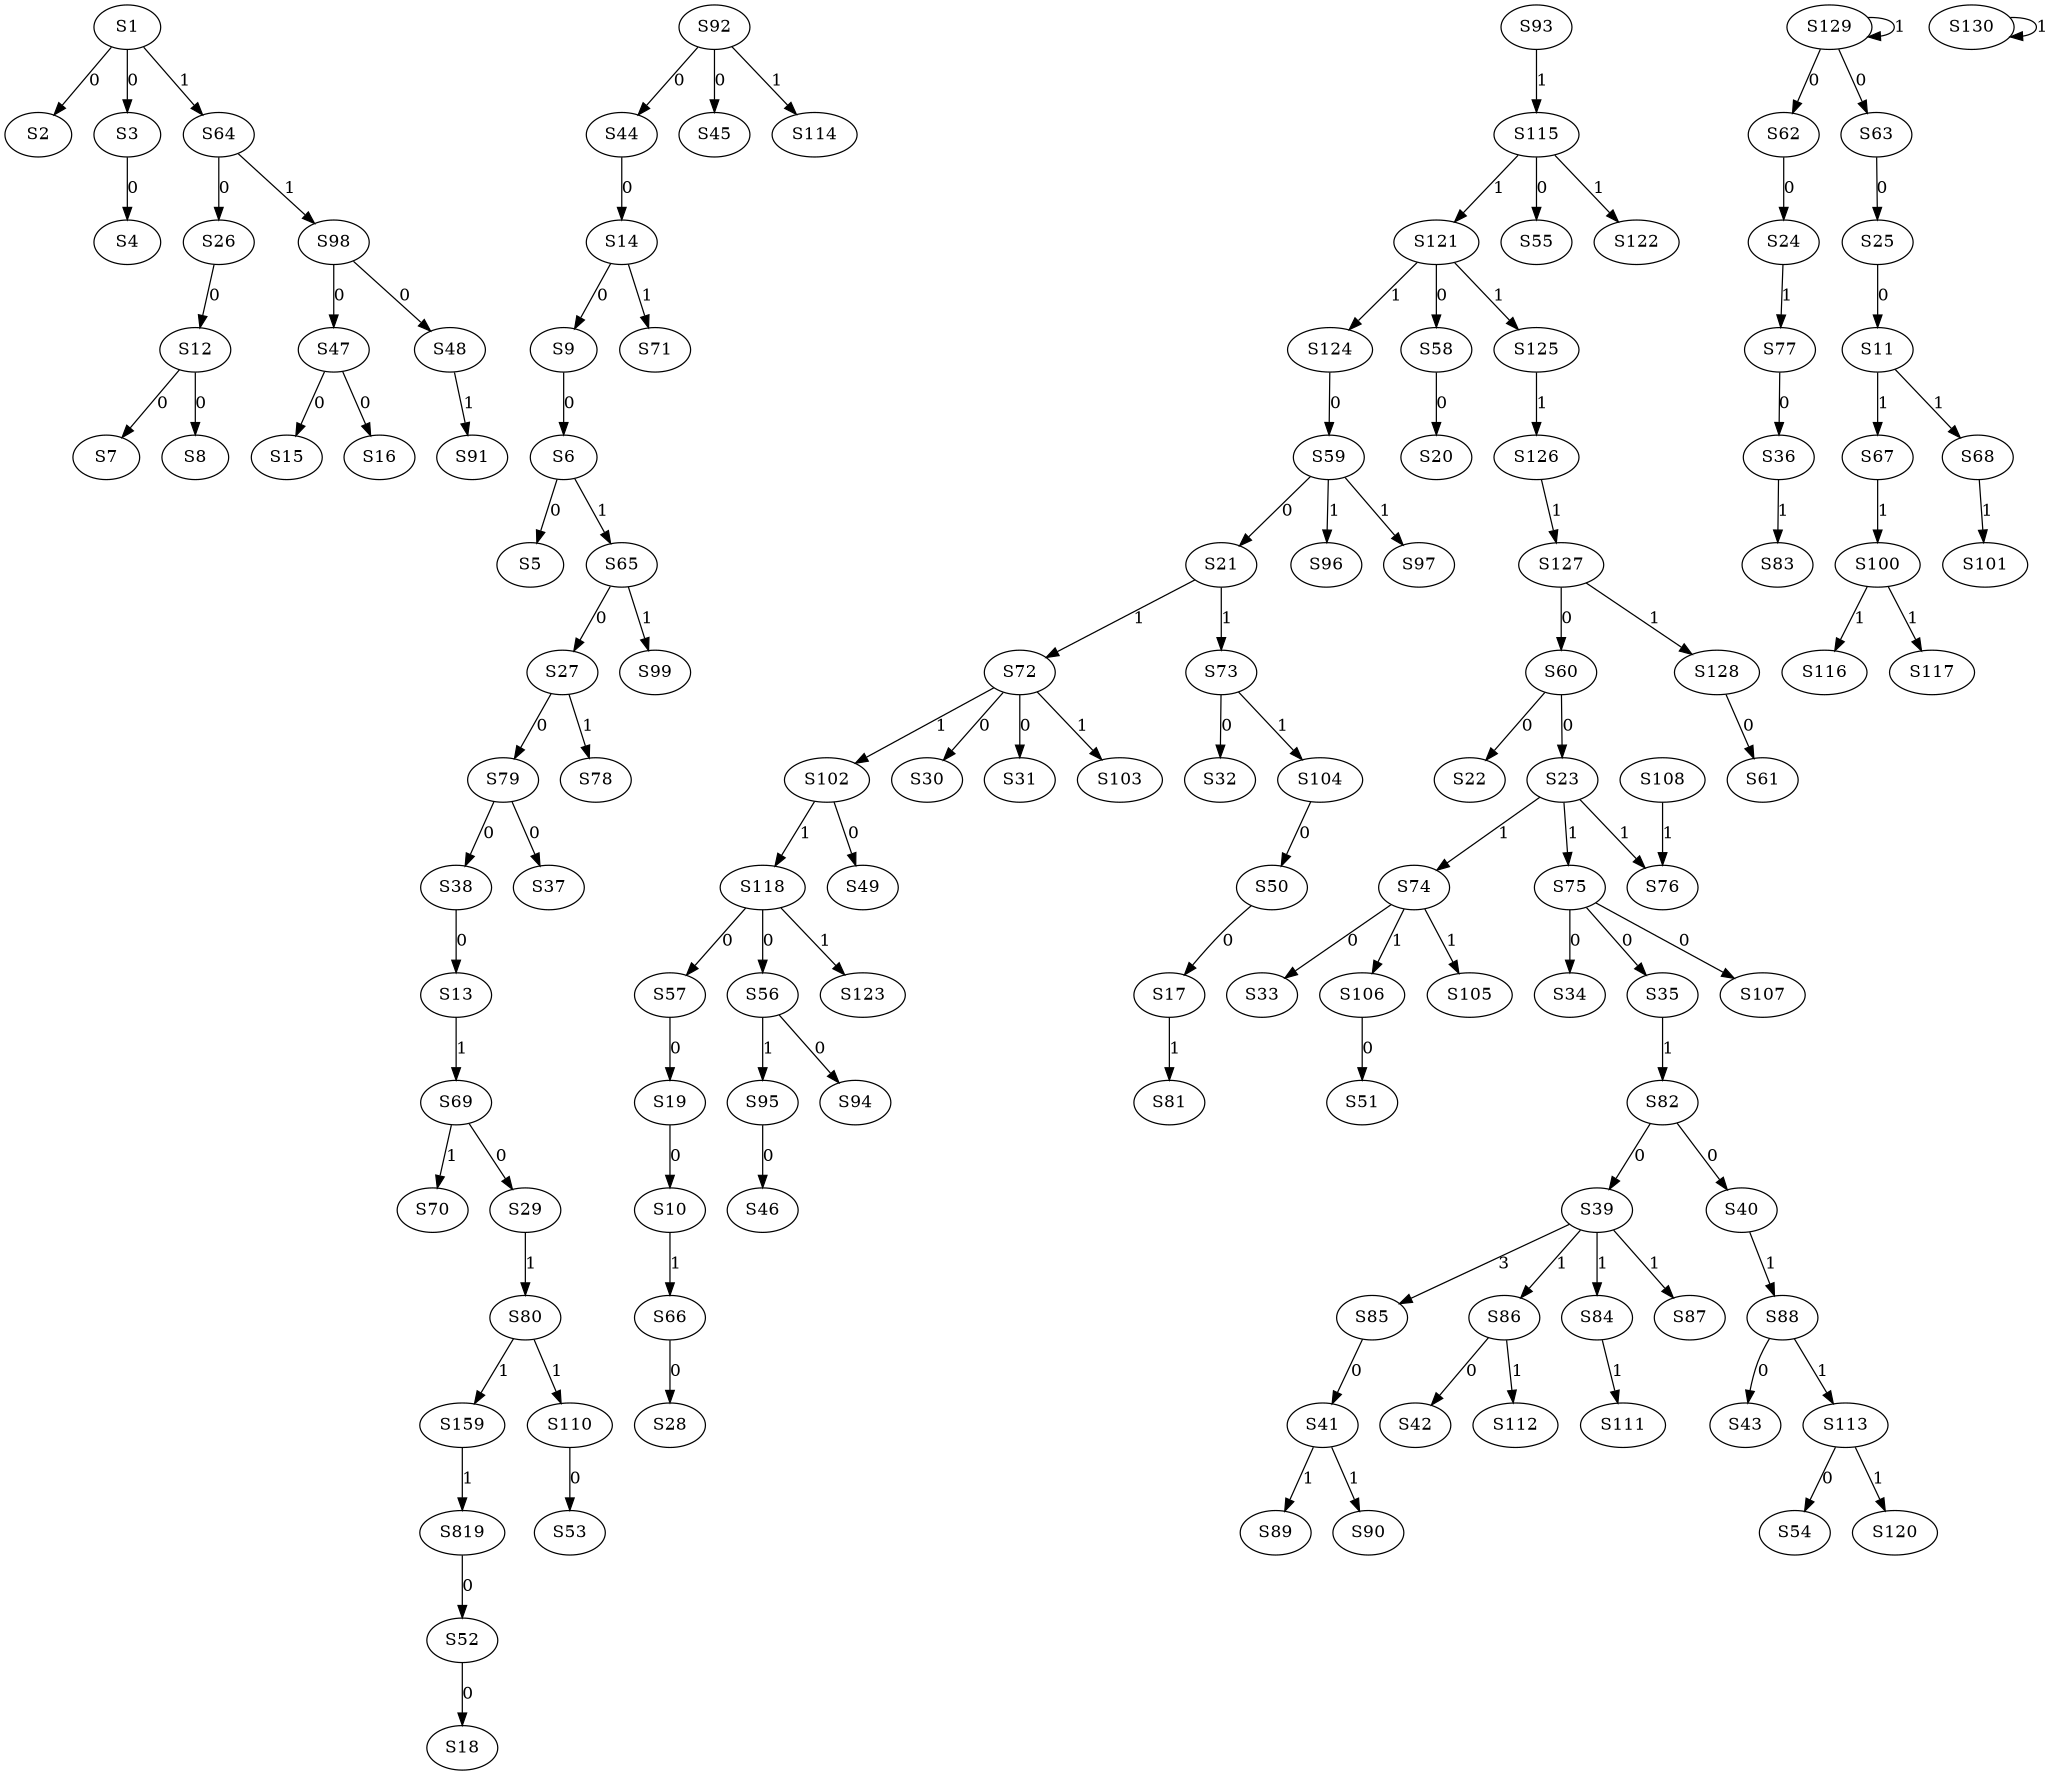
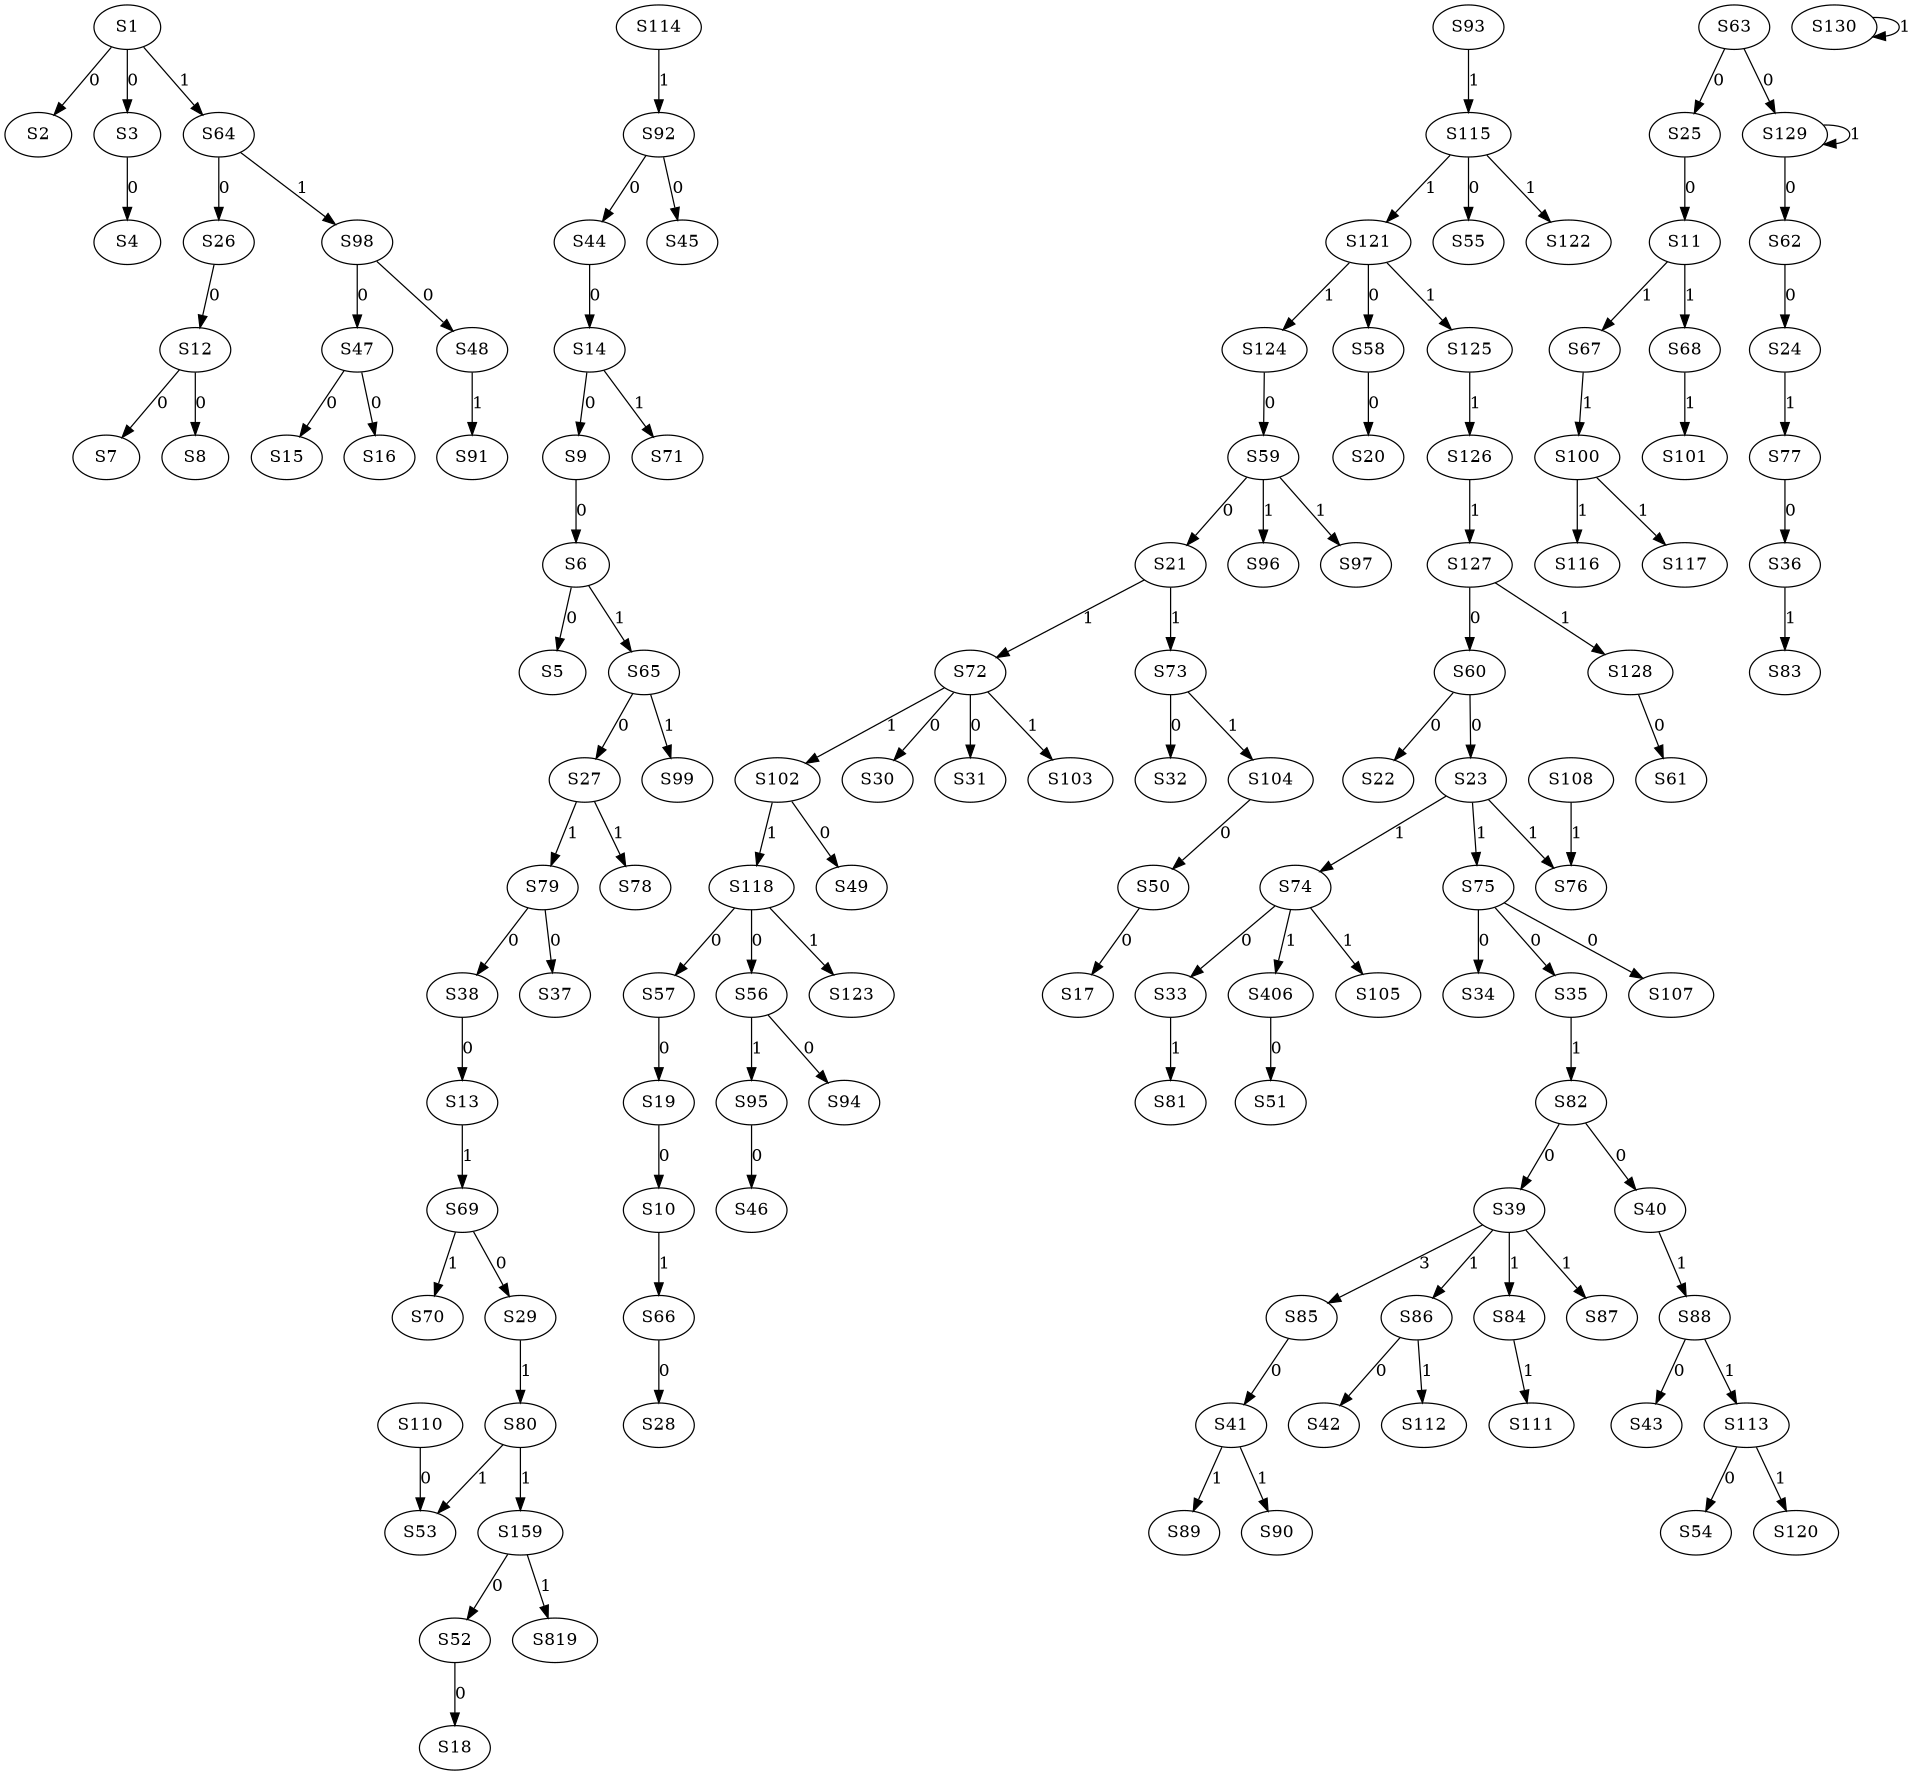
(1850, 75) -> (1757, 75)
(760, 76) -> (659, 75)
(543, 726) -> (574, 834)
(1362, 995) -> (1271, 995)
(1169, 1043) -> (1171, 1043)
(545, 1366) -> (475, 1474)
(462, 1580) -> (491, 1581)
